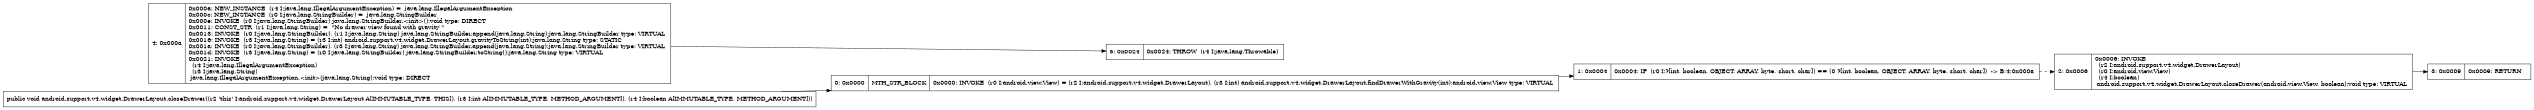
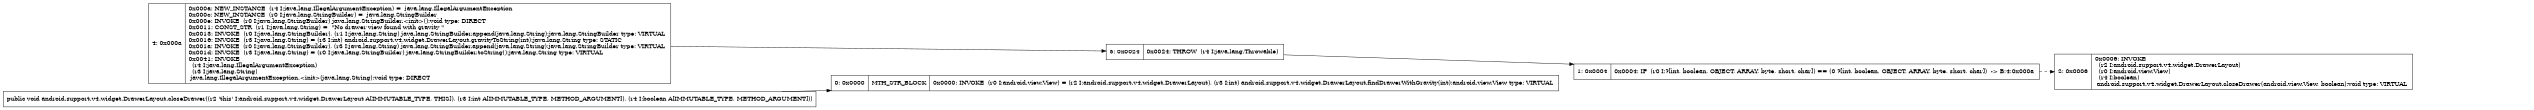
(216, 59) -> (216, 59)
(2479, 72) -> none
(1564, 76) -> (1427, 59)
